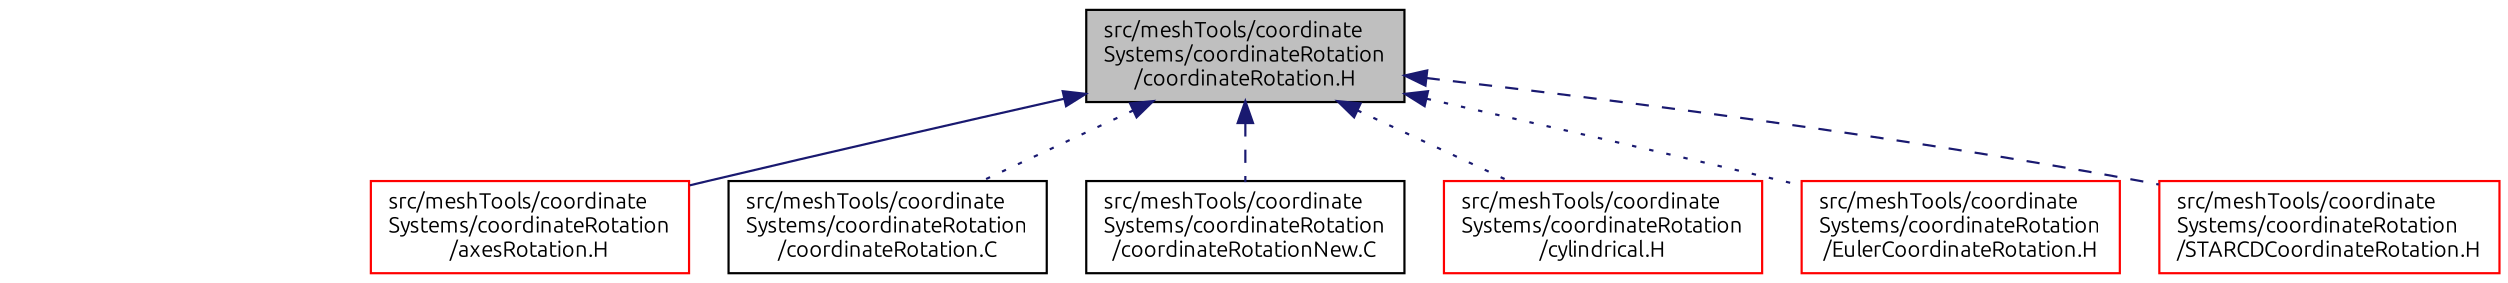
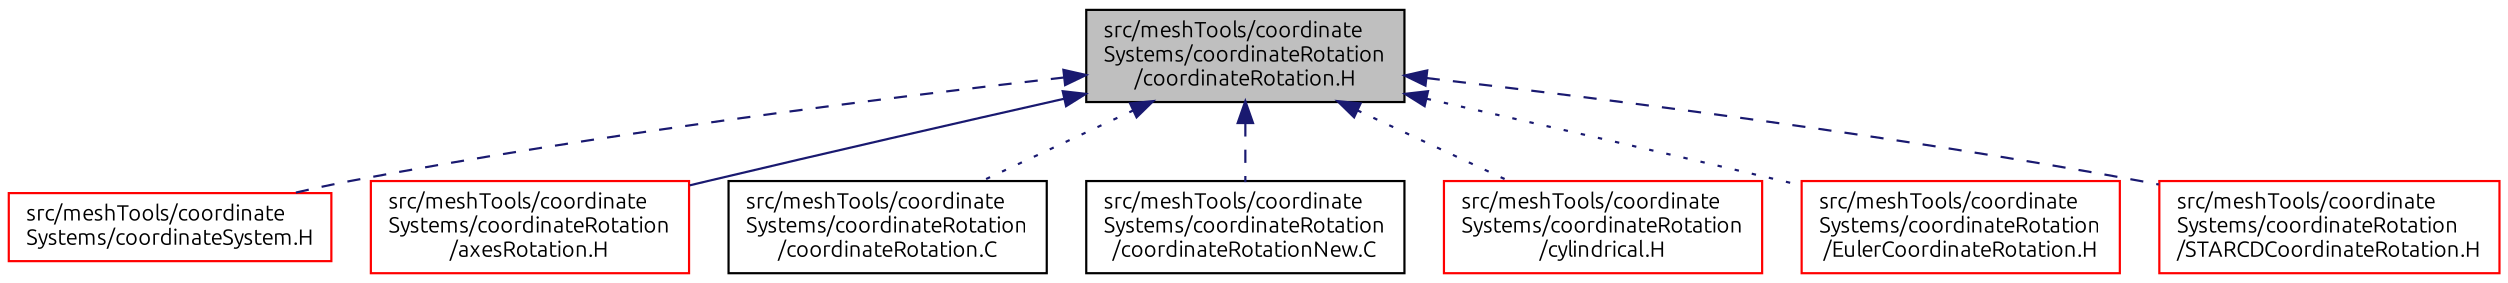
none -> (170, 227)
